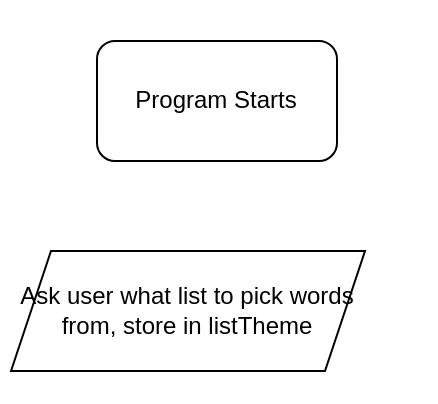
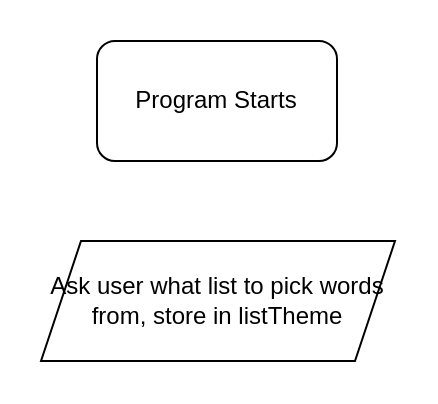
(188, 311) -> (218, 301)
